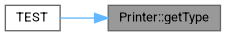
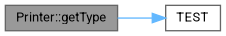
(77, 18) -> (135, 18)
